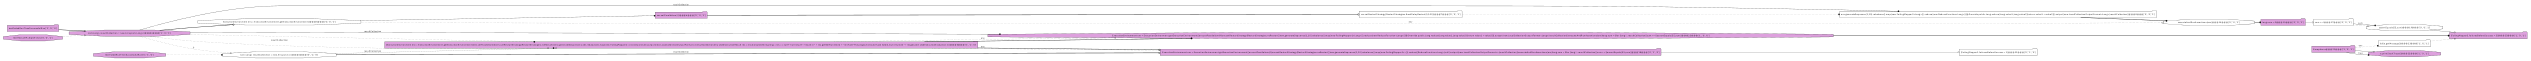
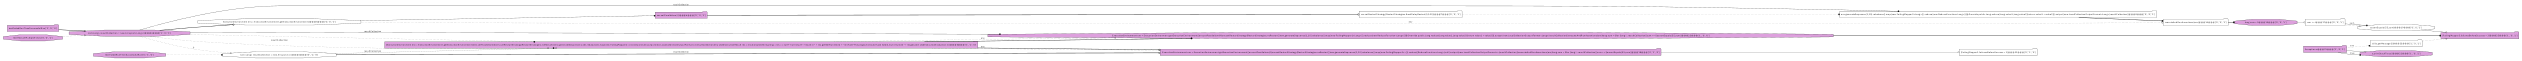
(2209, 22) -> (2196, 22)
(2283, 22) -> (2266, 22)
